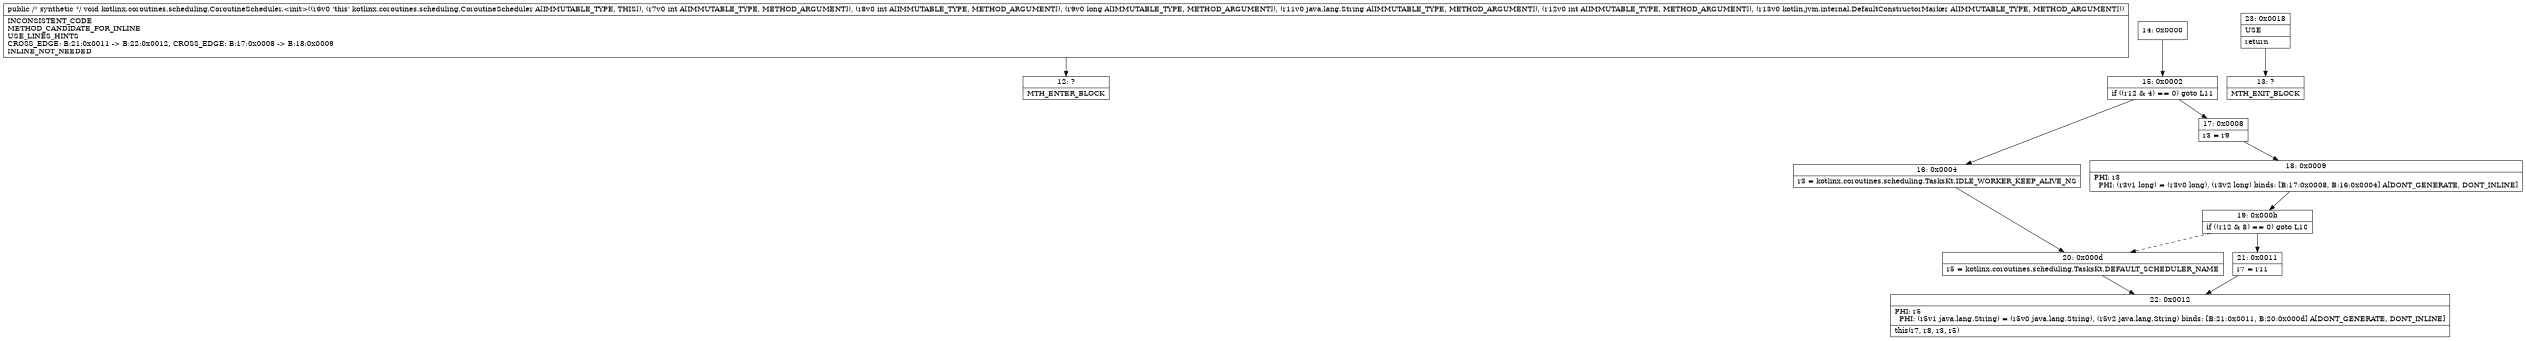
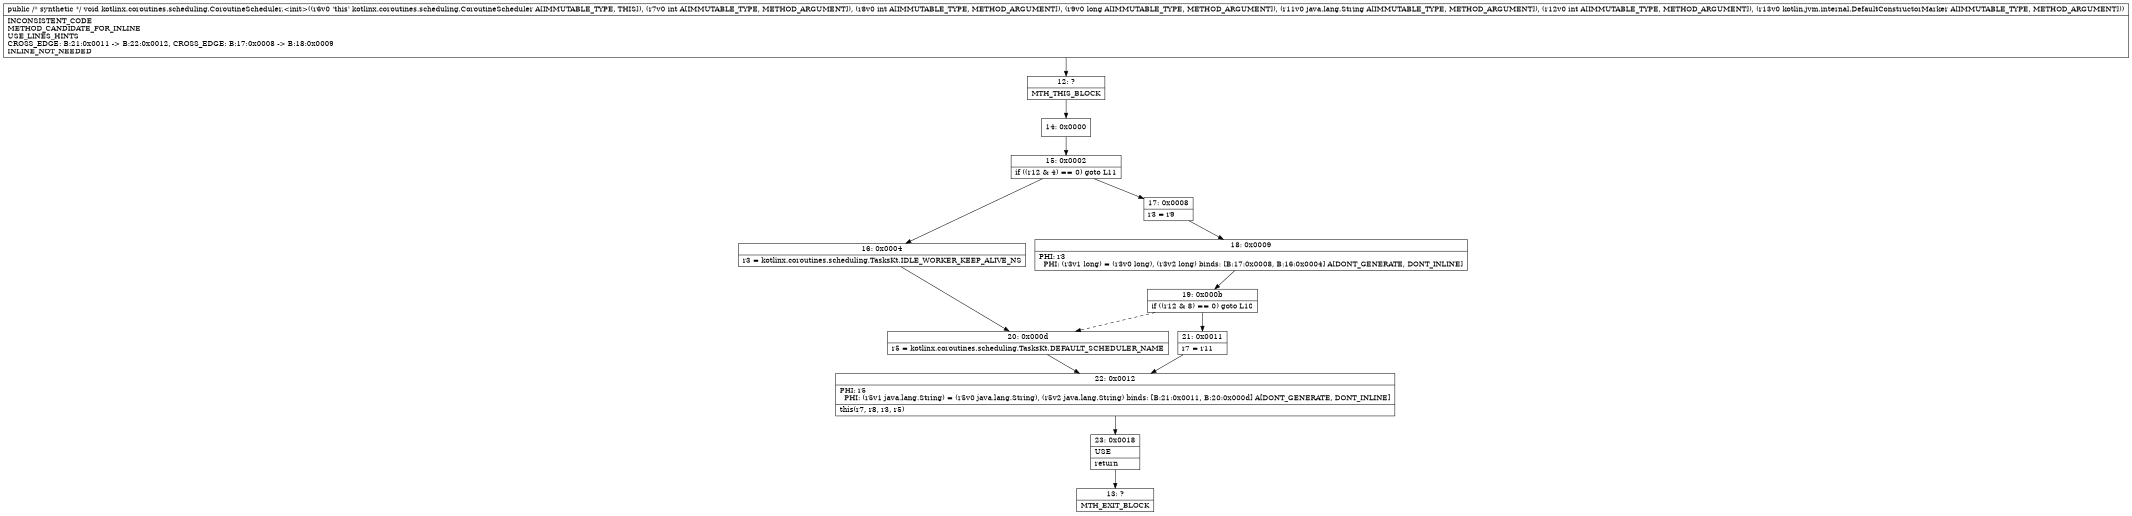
(1066, 94) -> (1066, 94)
none -> (1066, 106)
none -> (1115, 423)
